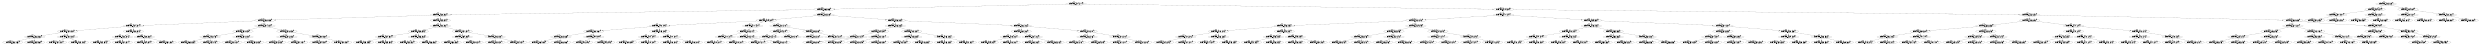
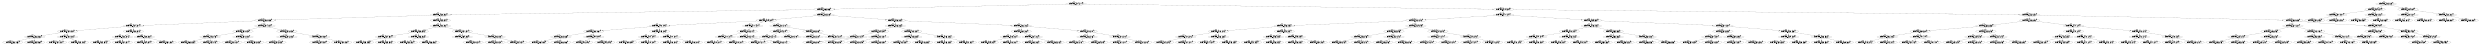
(298, 42) -> none
(451, 42) -> none
